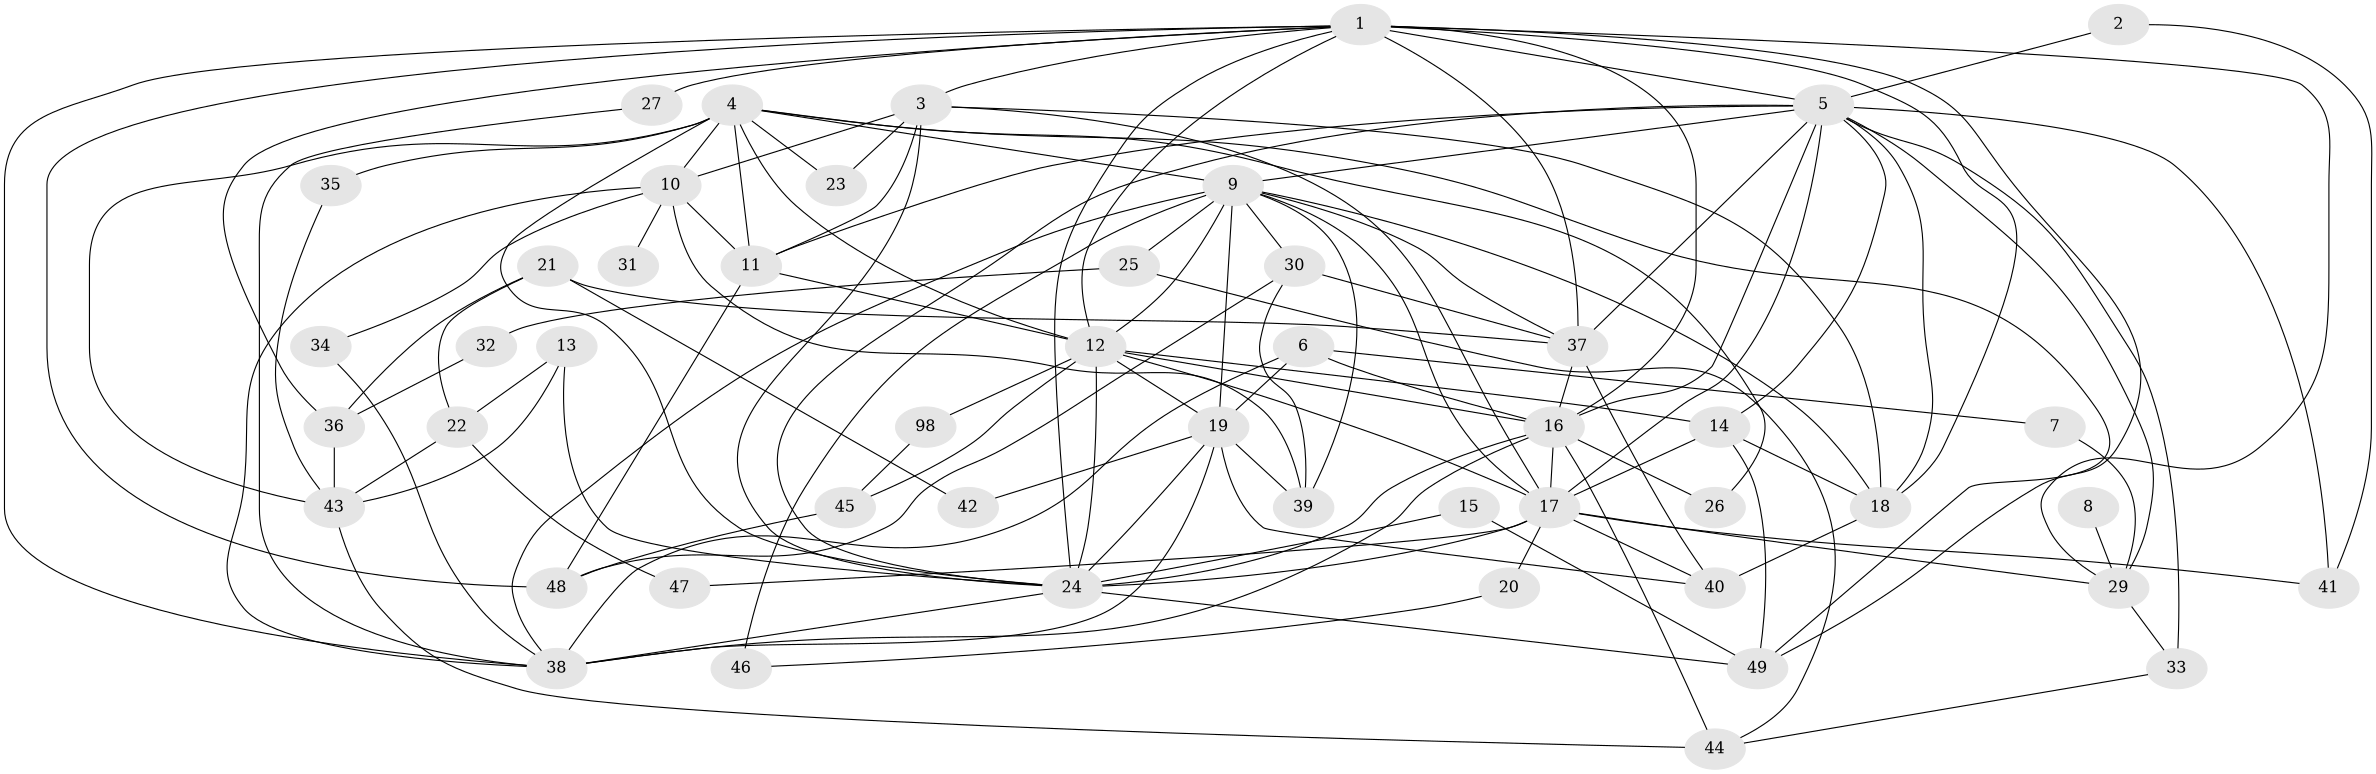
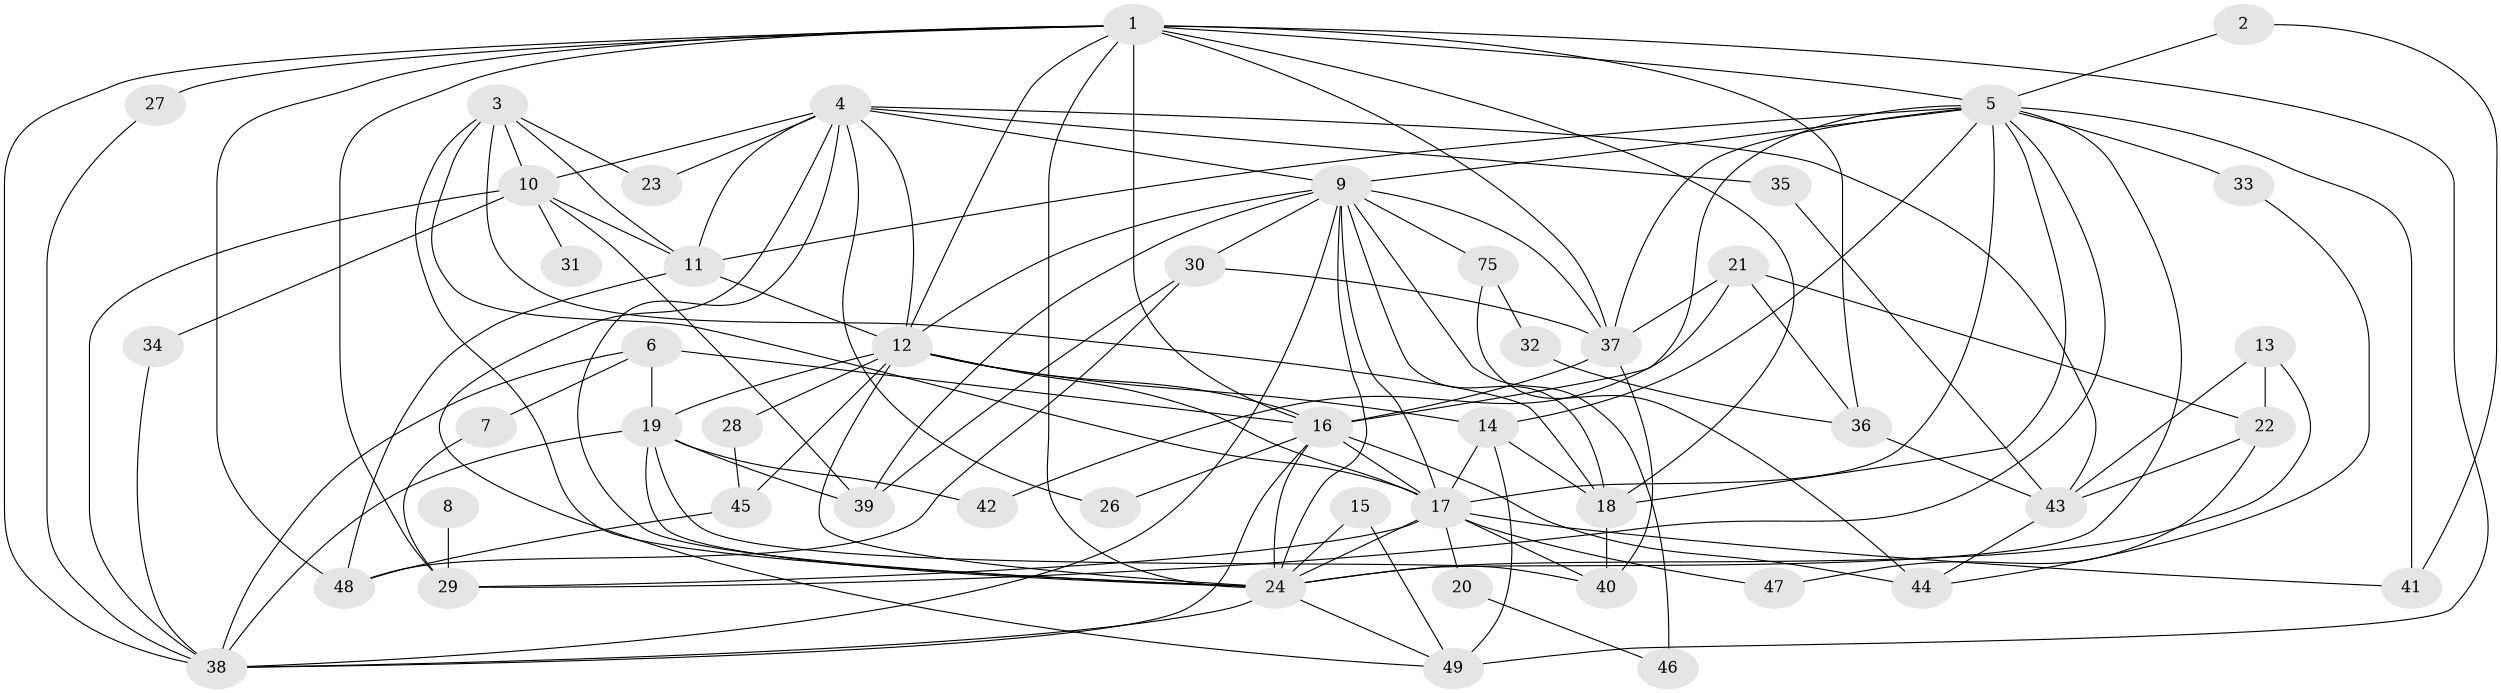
(1136, 50) -> none
(1129, 266) -> (1488, 266)
(1226, 301) -> (1355, 382)
(926, 427) -> (732, 427)
(2148, 628) -> none
